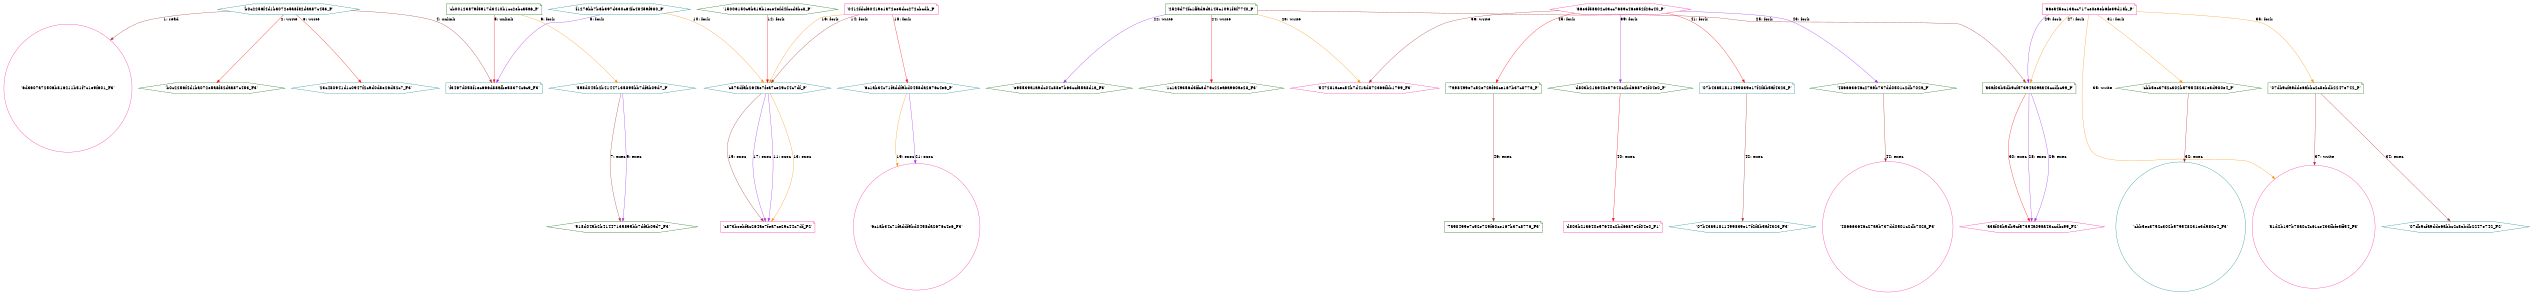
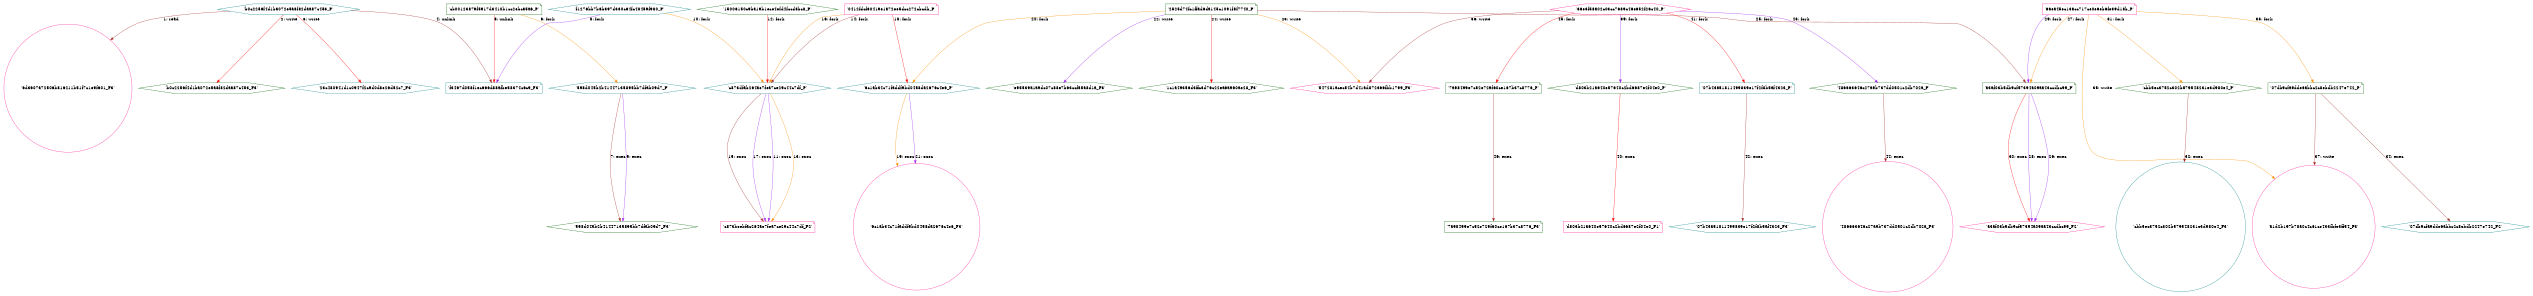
none -> (1029, 18)
(1059, 88) -> (1059, 88)
(622, 227) -> (622, 227)
